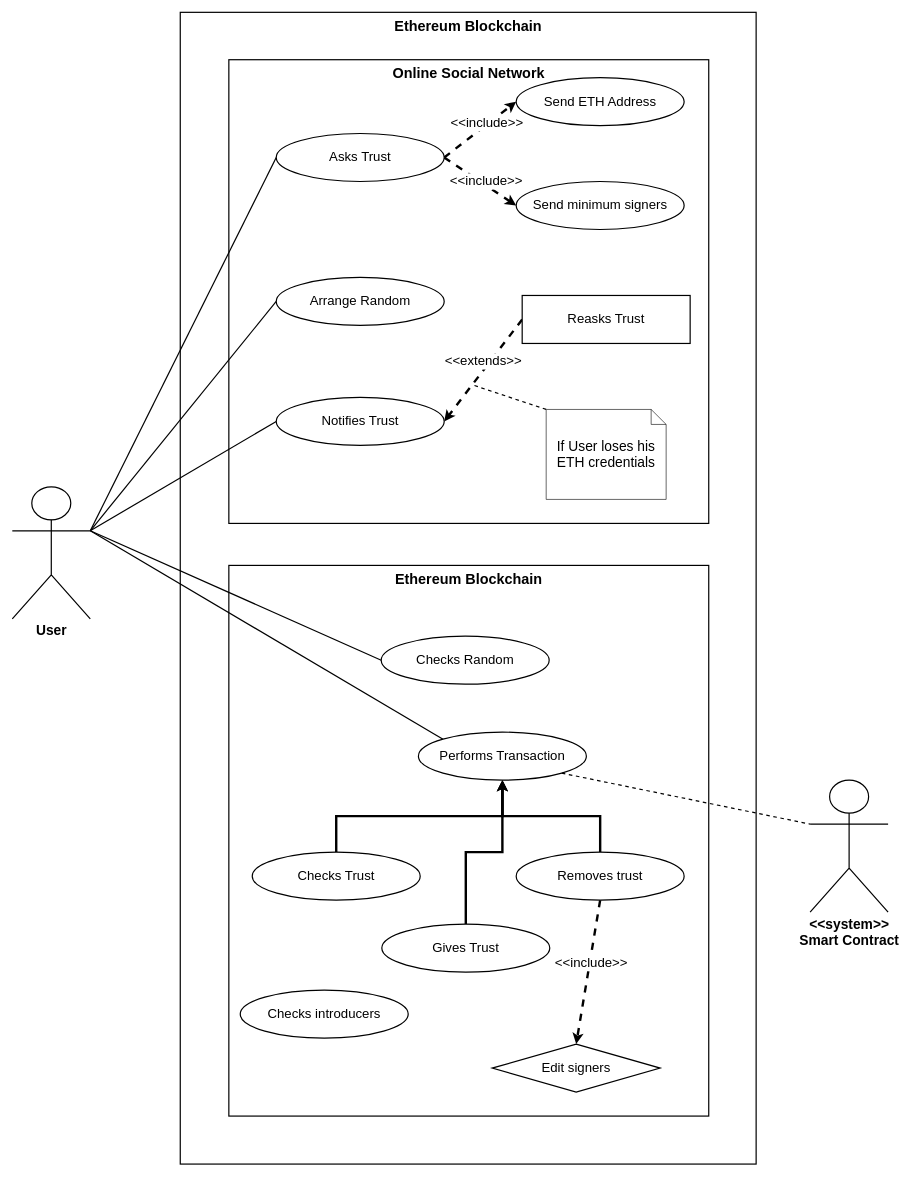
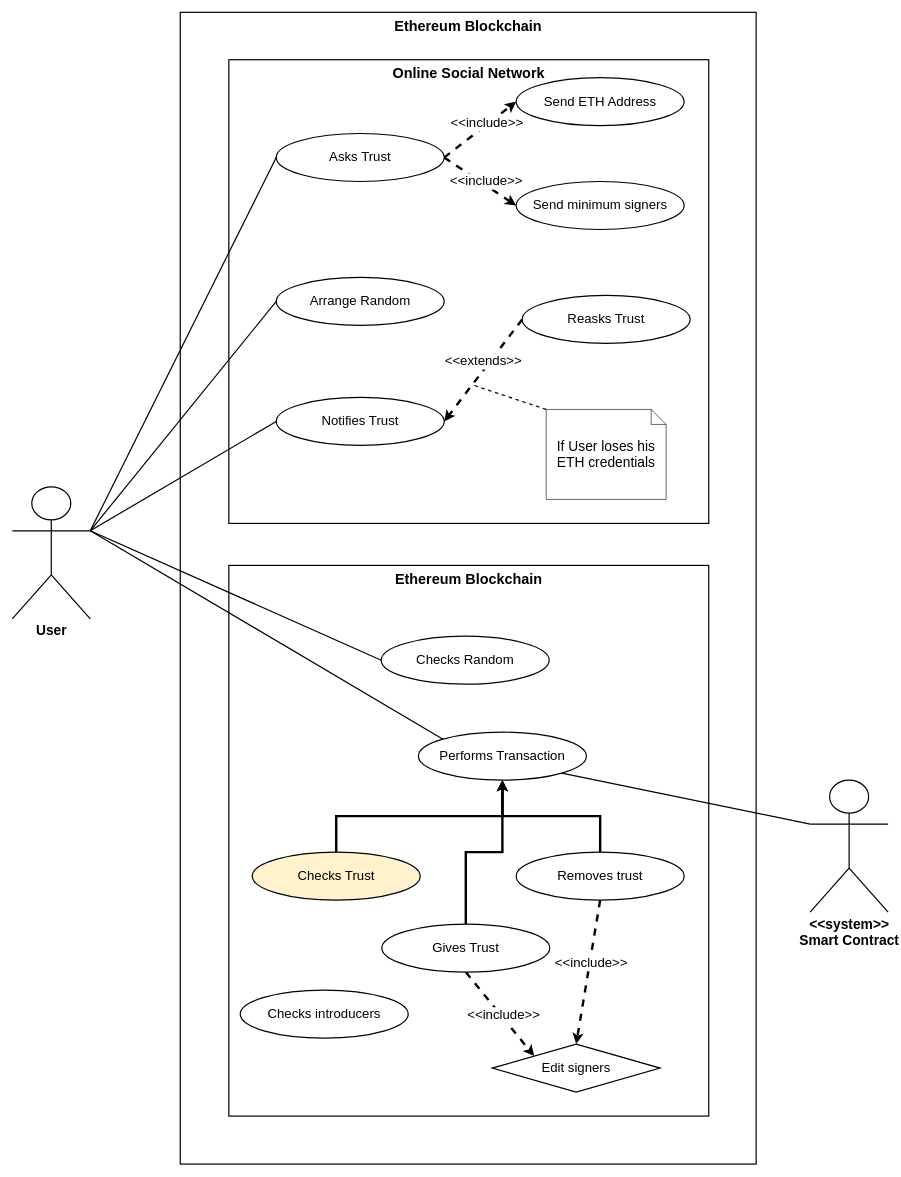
(606, 320) -> (606, 320)
(687, 799) -> (687, 799)
(336, 876) -> (336, 876)
none -> (498, 1011)
